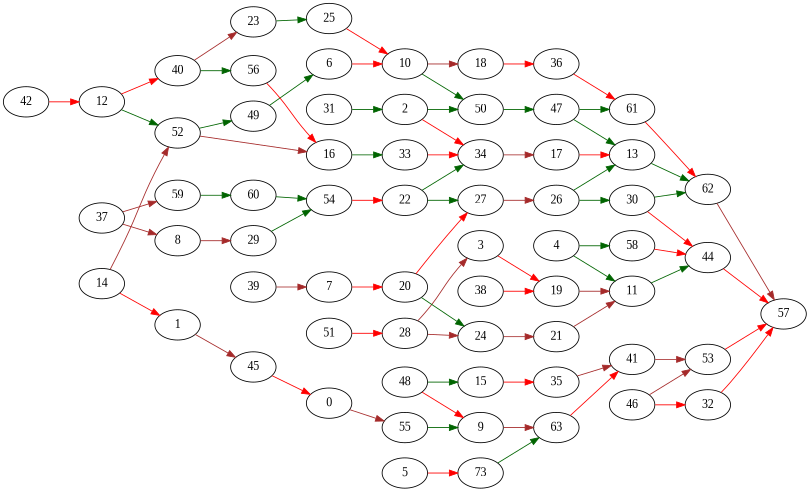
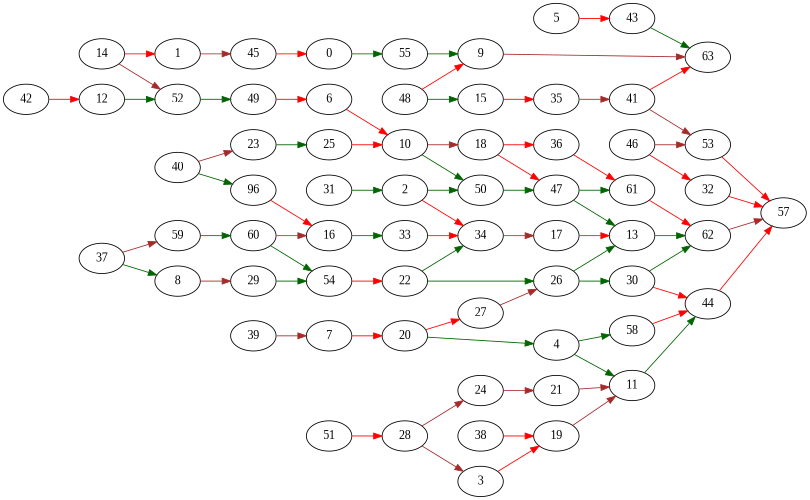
(253, 71) -> (253, 190)
(136, 88) -> none
(288, 93) -> (287, 99)
(249, 143) -> (287, 236)
none -> (515, 165)
(439, 200) -> (476, 281)
(136, 228) -> (136, 269)
(439, 309) -> (476, 340)
(591, 396) -> (666, 80)
(363, 414) -> (363, 54)
(481, 473) -> (632, 19)
